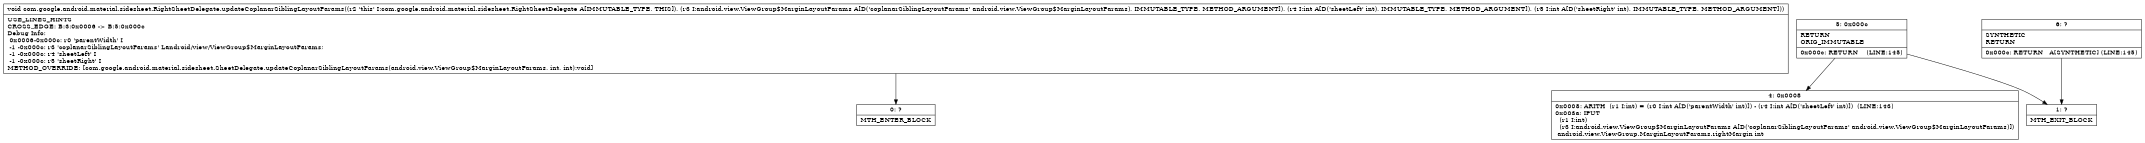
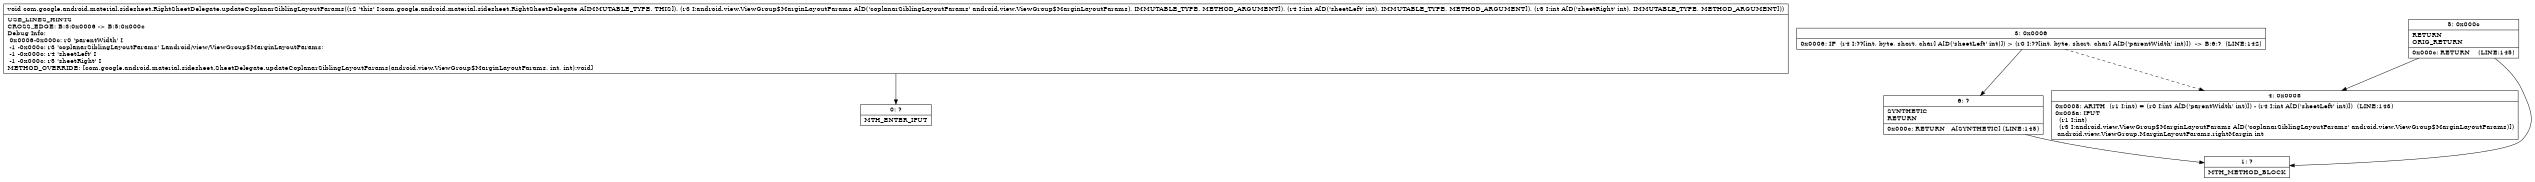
none -> (2031, 39)
(1832, 42) -> (2438, 42)
(896, 120) -> (896, 120)
(2062, 120) -> (2247, 172)
